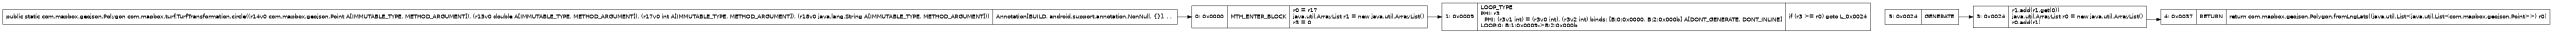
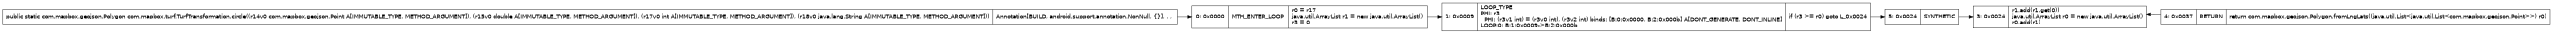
(1258, 17) -> (1258, 17)
none -> (1876, 17)
(1939, 17) -> (1940, 17)
(2152, 19) -> (2156, 14)
